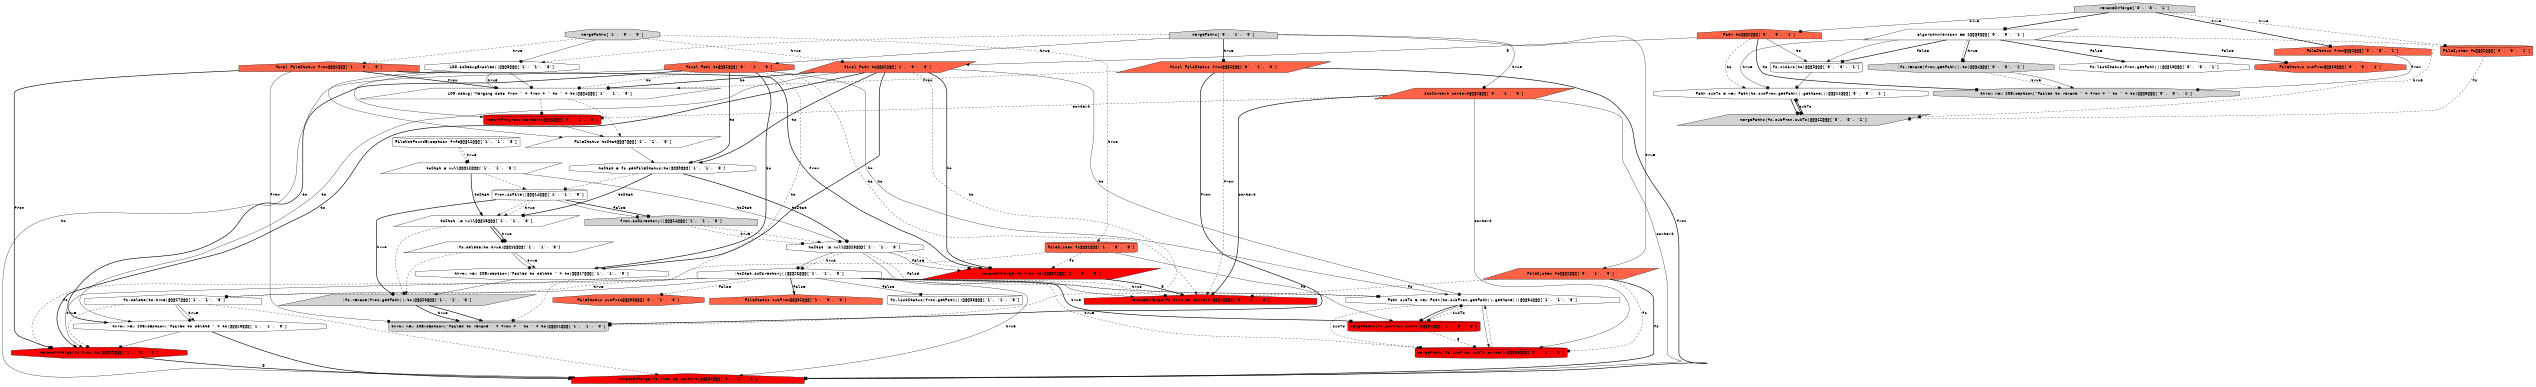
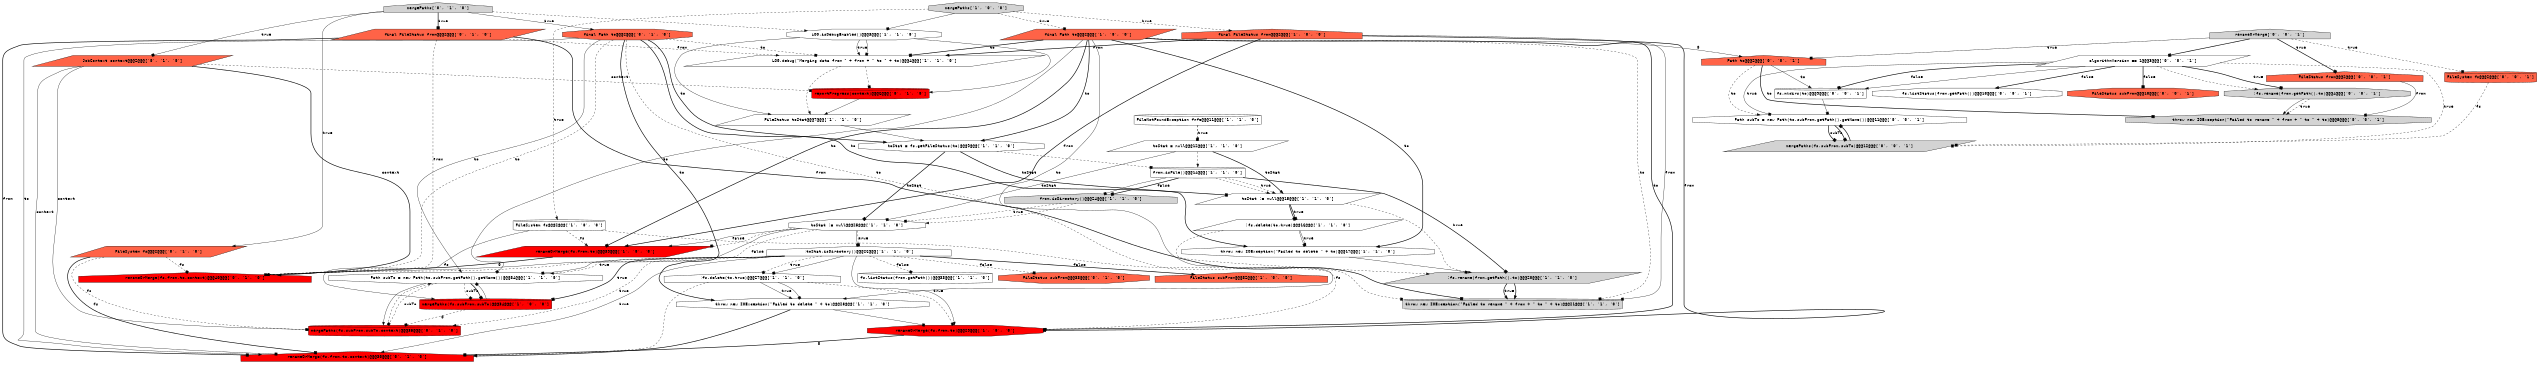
(1333, 53) -> (1562, 42)
(1091, 247) -> (559, 225)
(867, 286) -> (889, 264)
